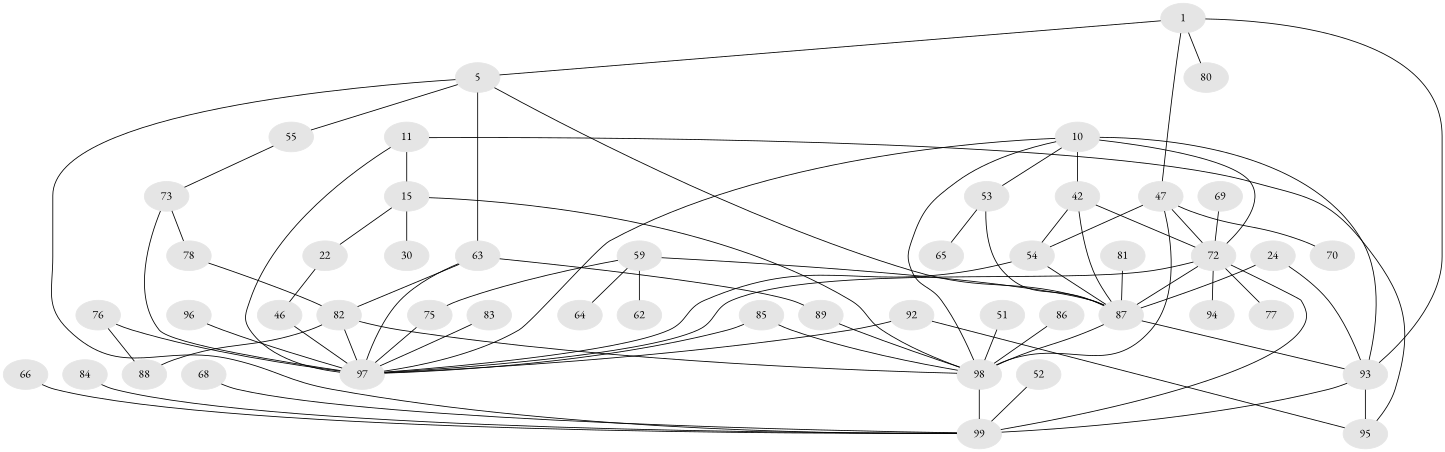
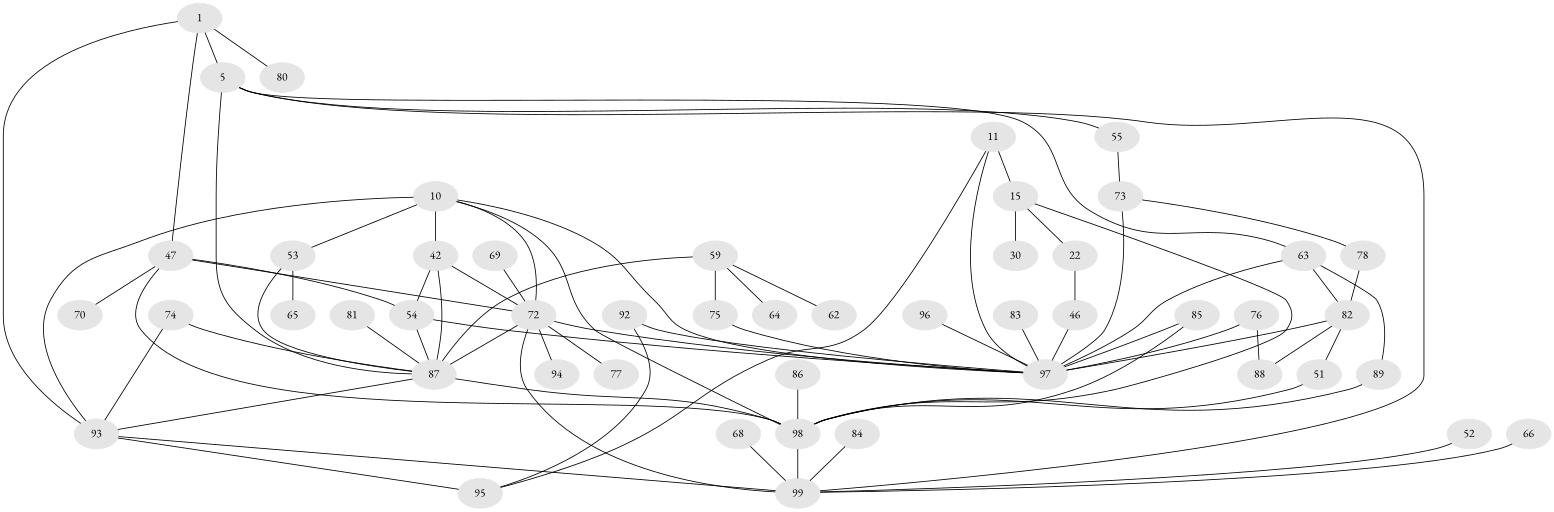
(1273, 256) -> (171, 315)
(672, 359) -> (1333, 345)
